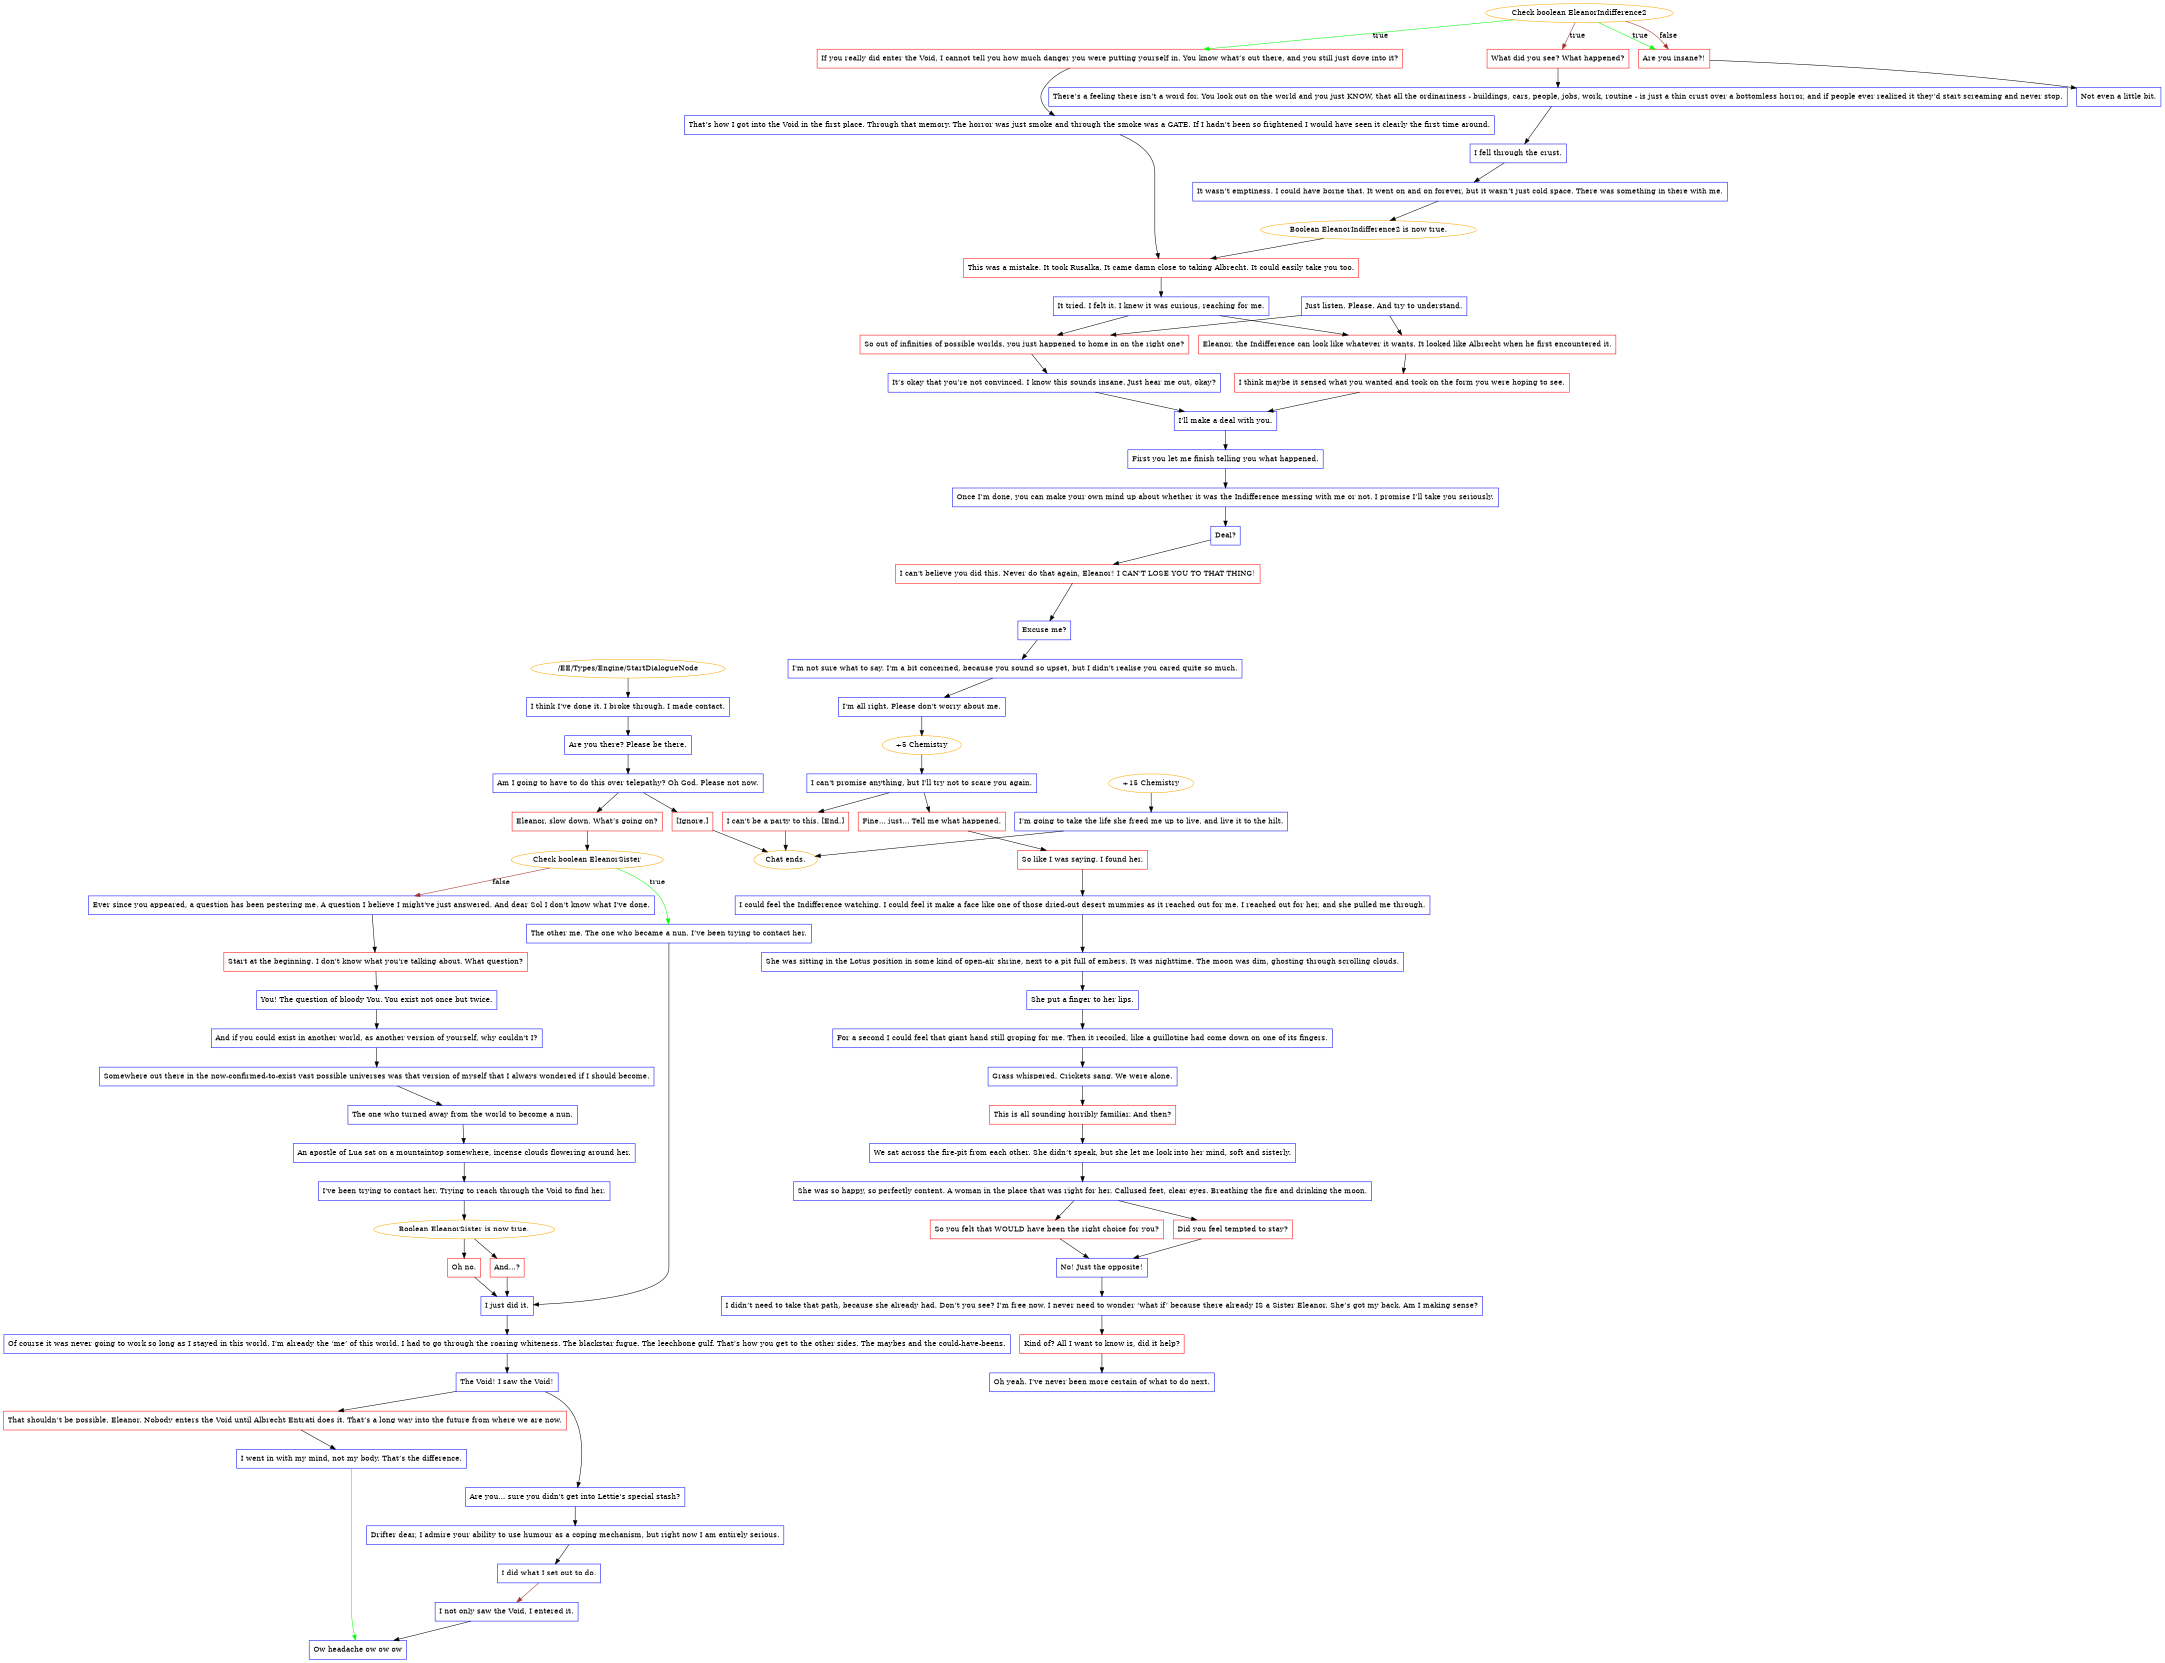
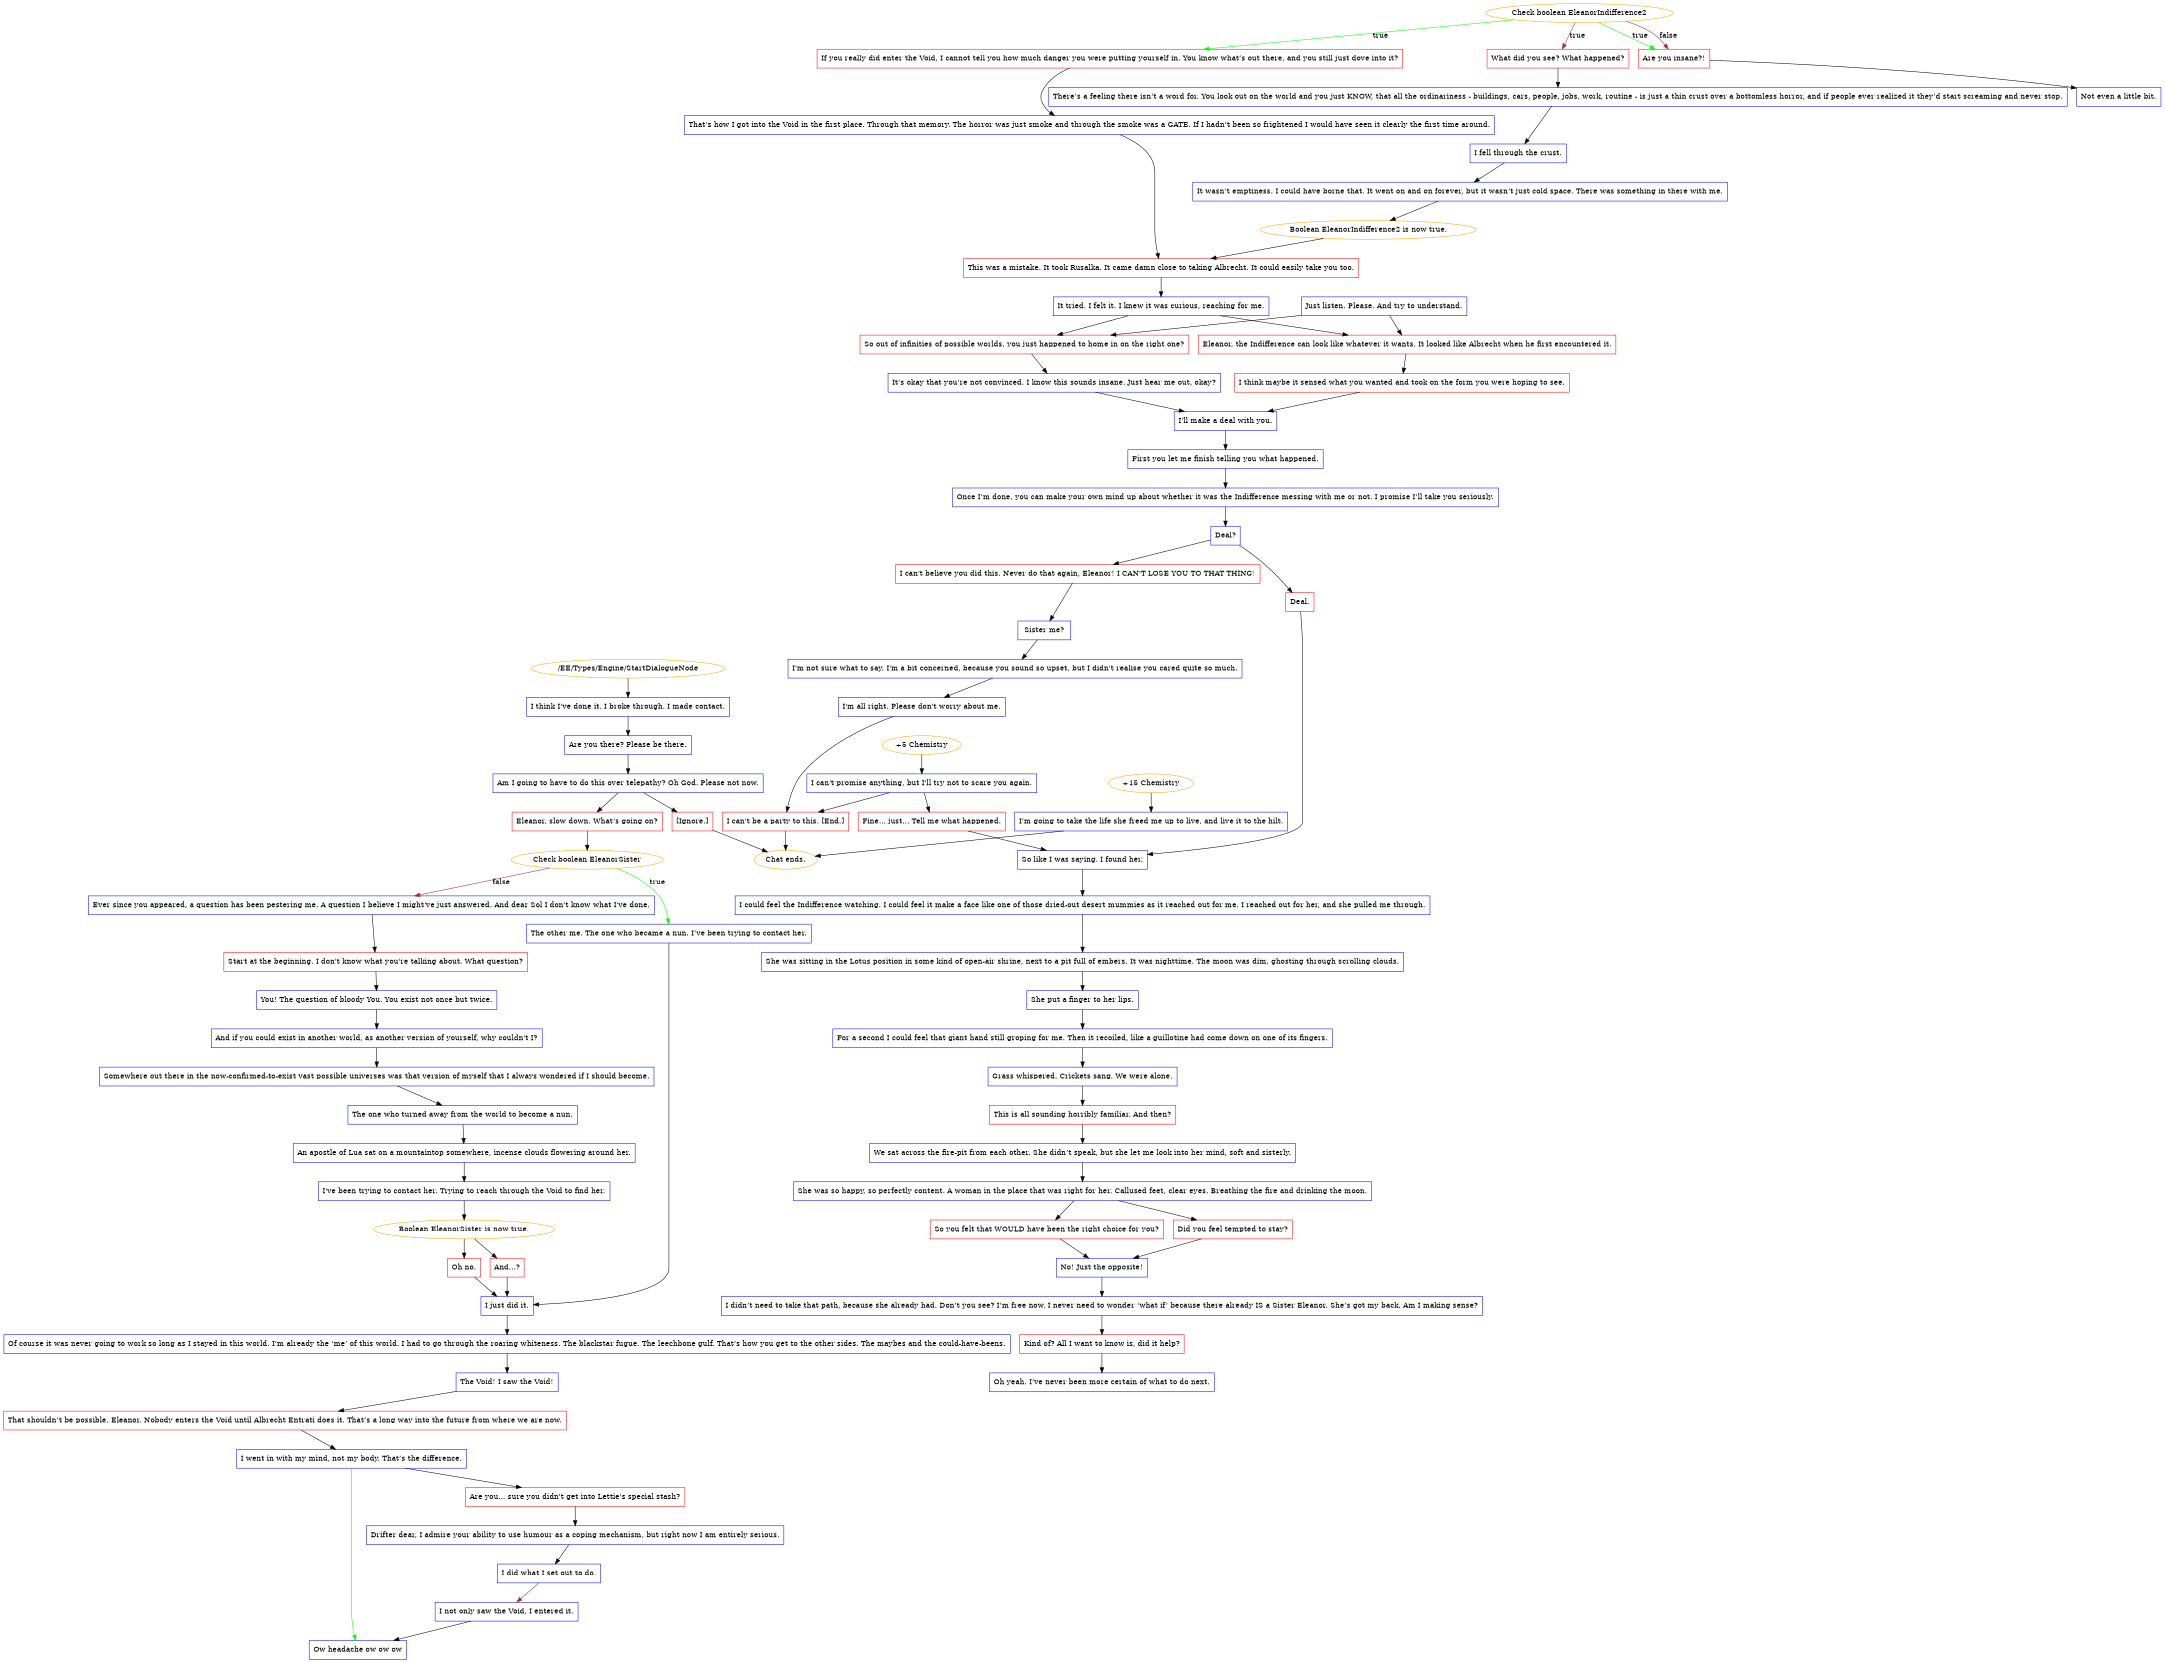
none -> (1300, 602)
(1044, 630) -> (1044, 630)
(922, 723) -> (829, 749)
(1083, 860) -> (1083, 860)
(579, 1430) -> (461, 1477)
(575, 1497) -> (575, 1497)
